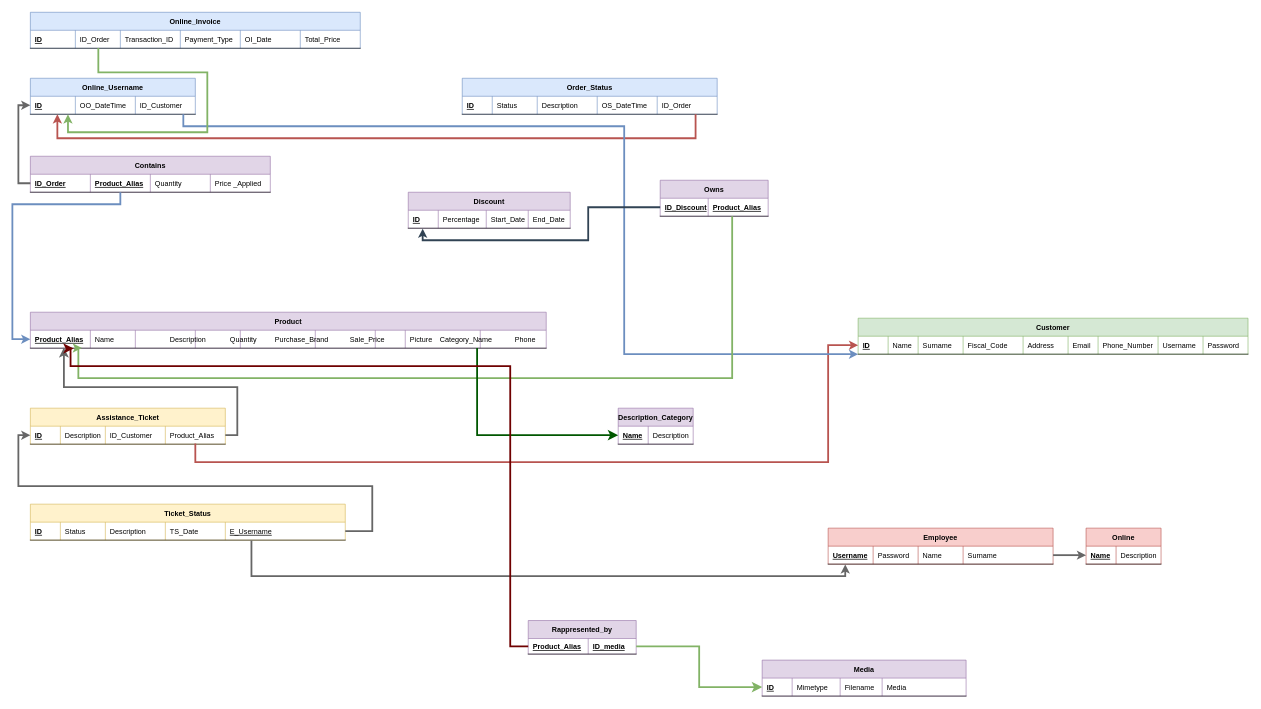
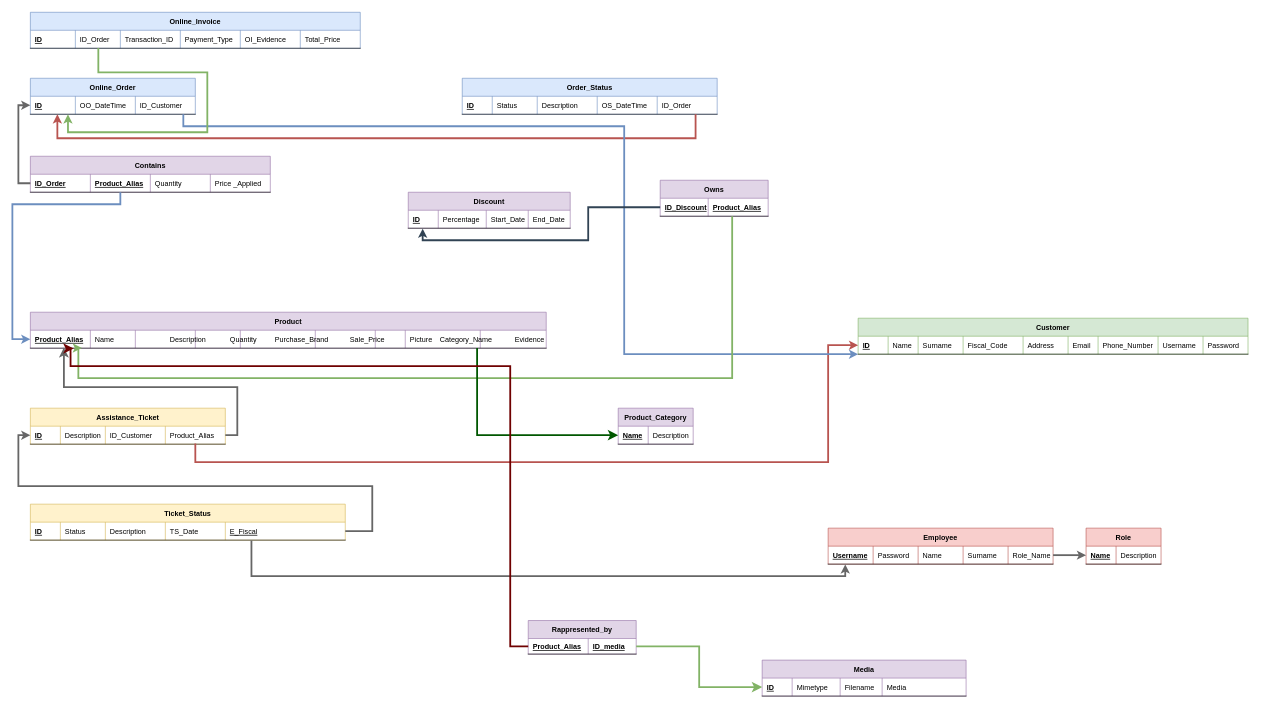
(259, 40) -> (266, 40)
(113, 88) -> (113, 88)
(525, 340) -> (530, 340)
(656, 418) -> (656, 418)
(250, 532) -> (244, 532)
(1124, 538) -> (1124, 538)
none -> (1031, 555)
